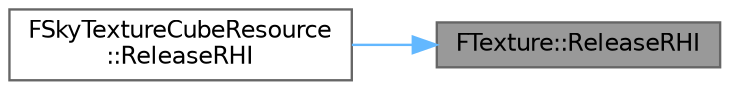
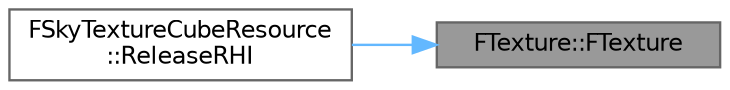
(578, 45) -> (578, 45)
